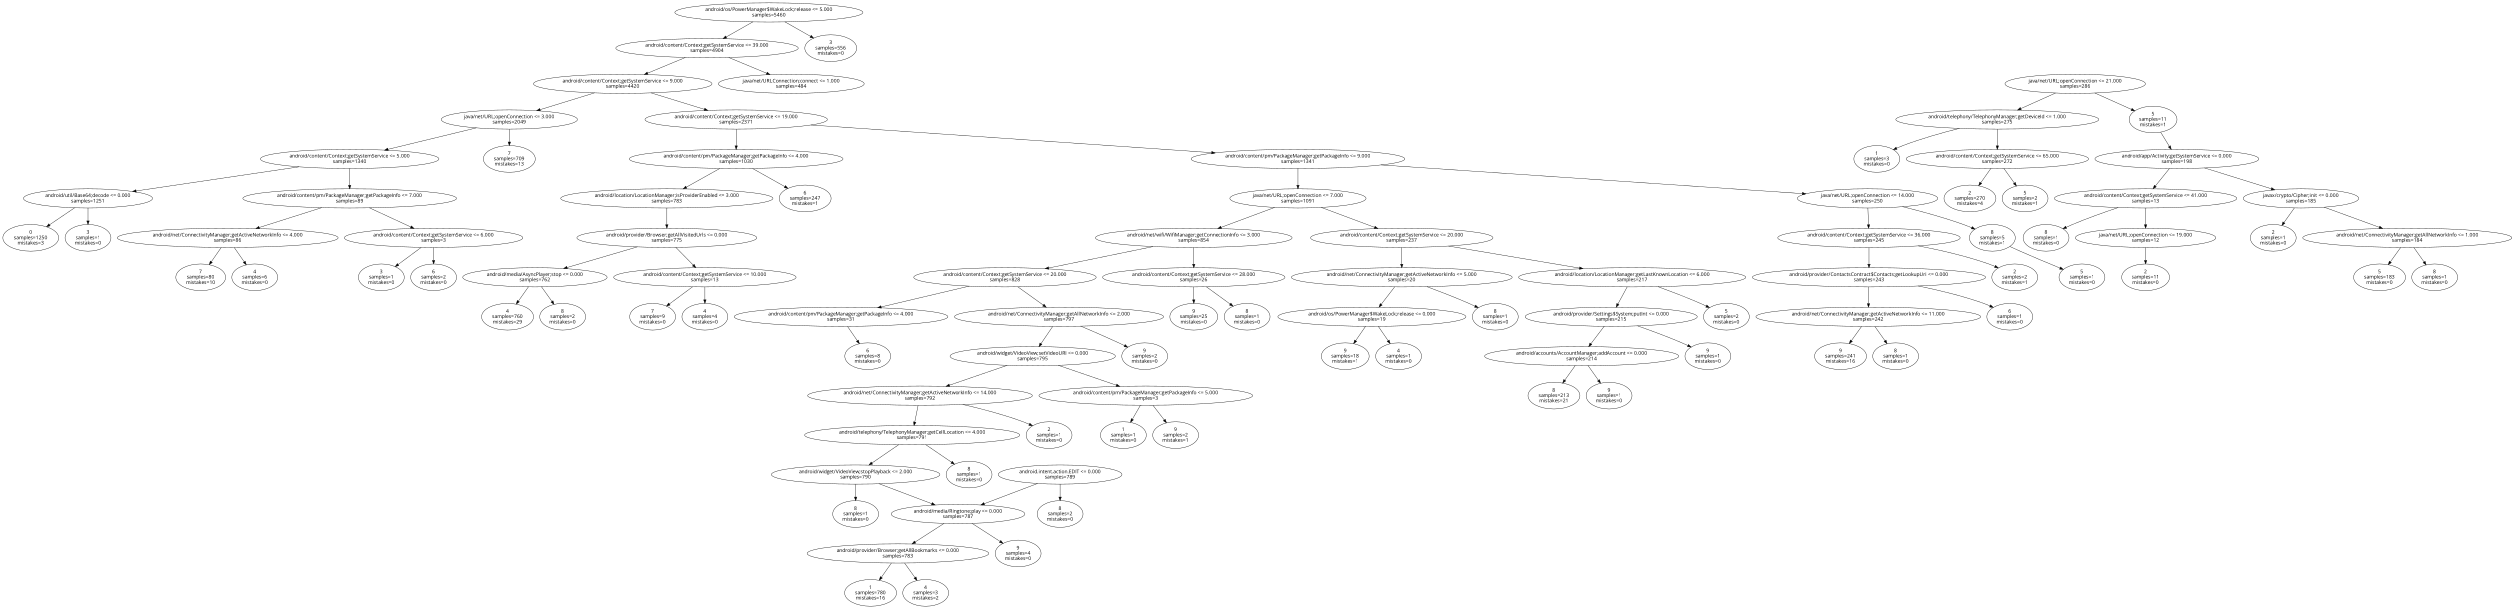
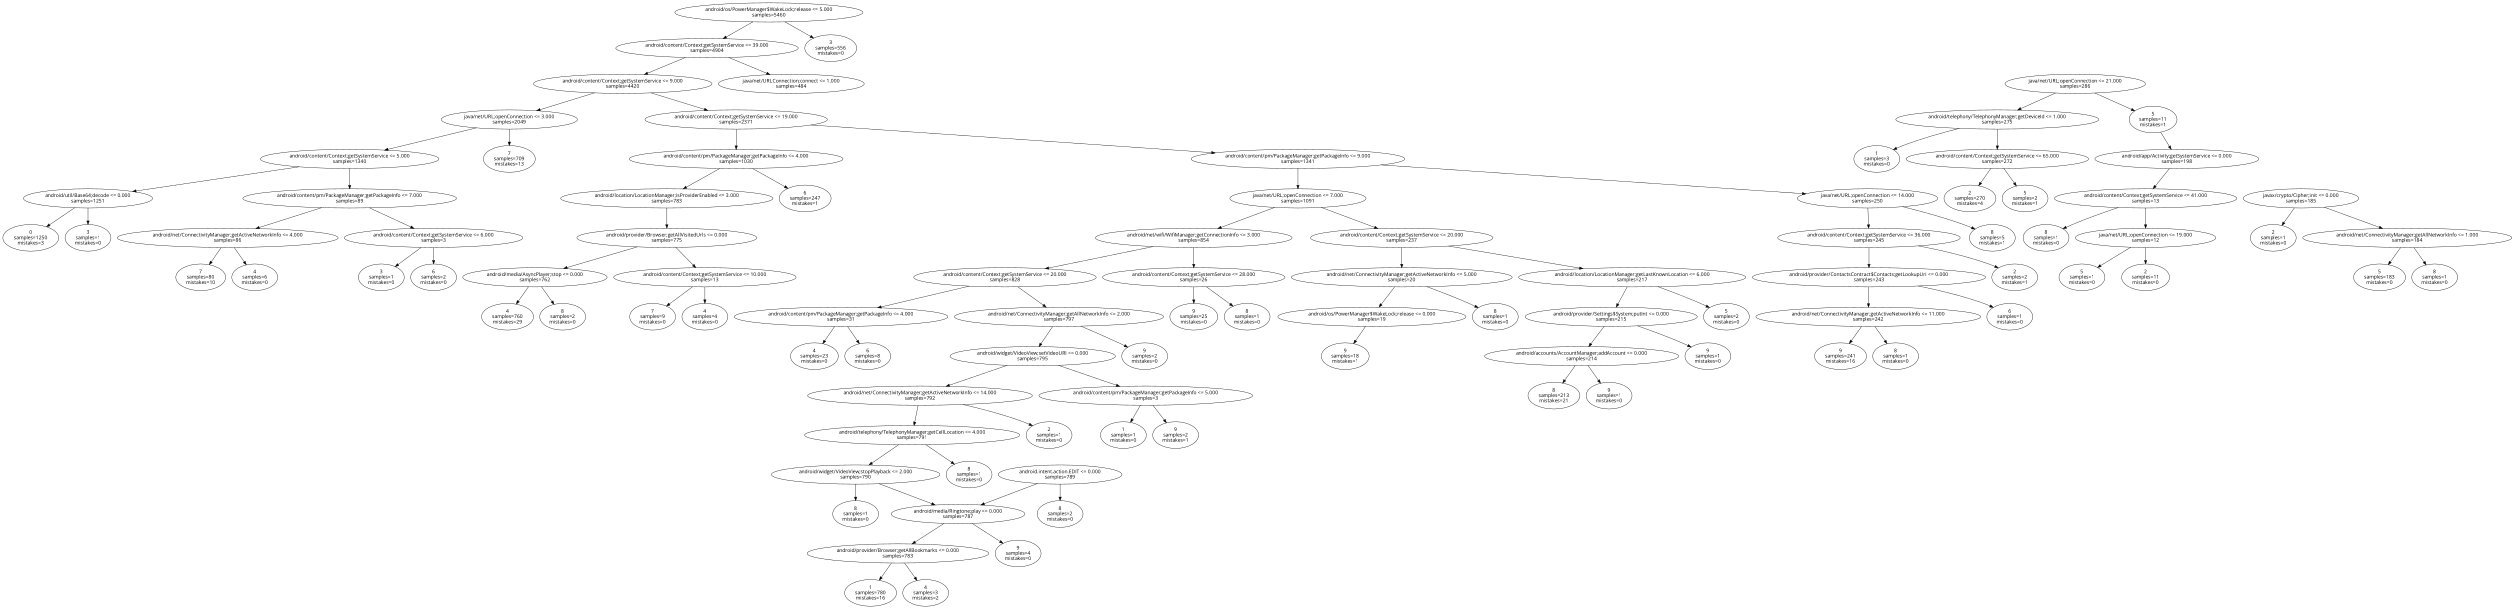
(2238, 178) -> none
(2035, 258) -> (2116, 256)
none -> (814, 356)
(1399, 356) -> none
